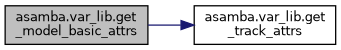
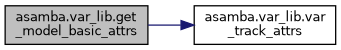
(265, 25) -> (265, 25)
